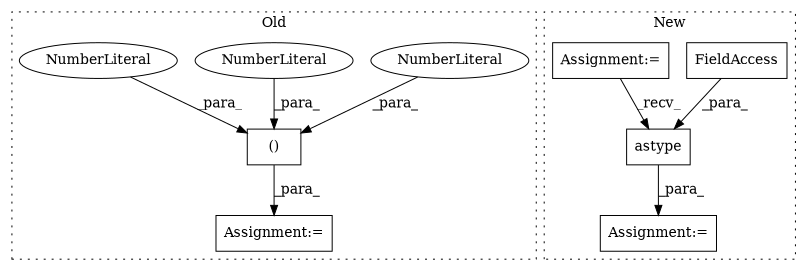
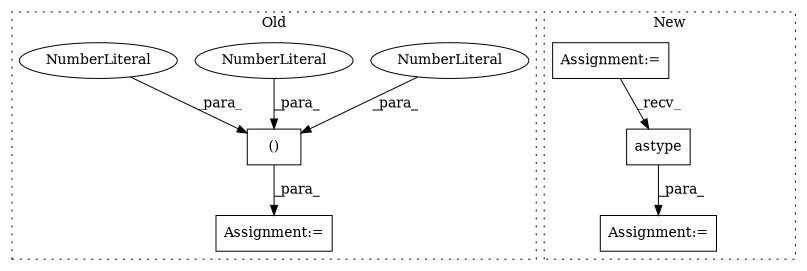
(737, 61) -> none
